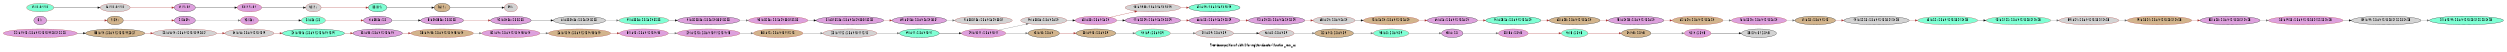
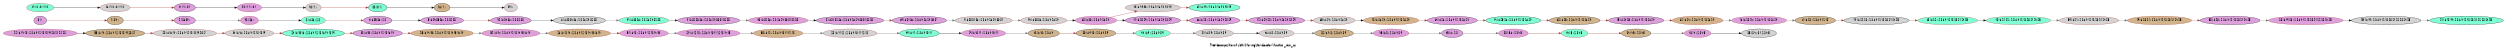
(1012, 27) -> (1015, 20)
(1391, 33) -> (1391, 33)
